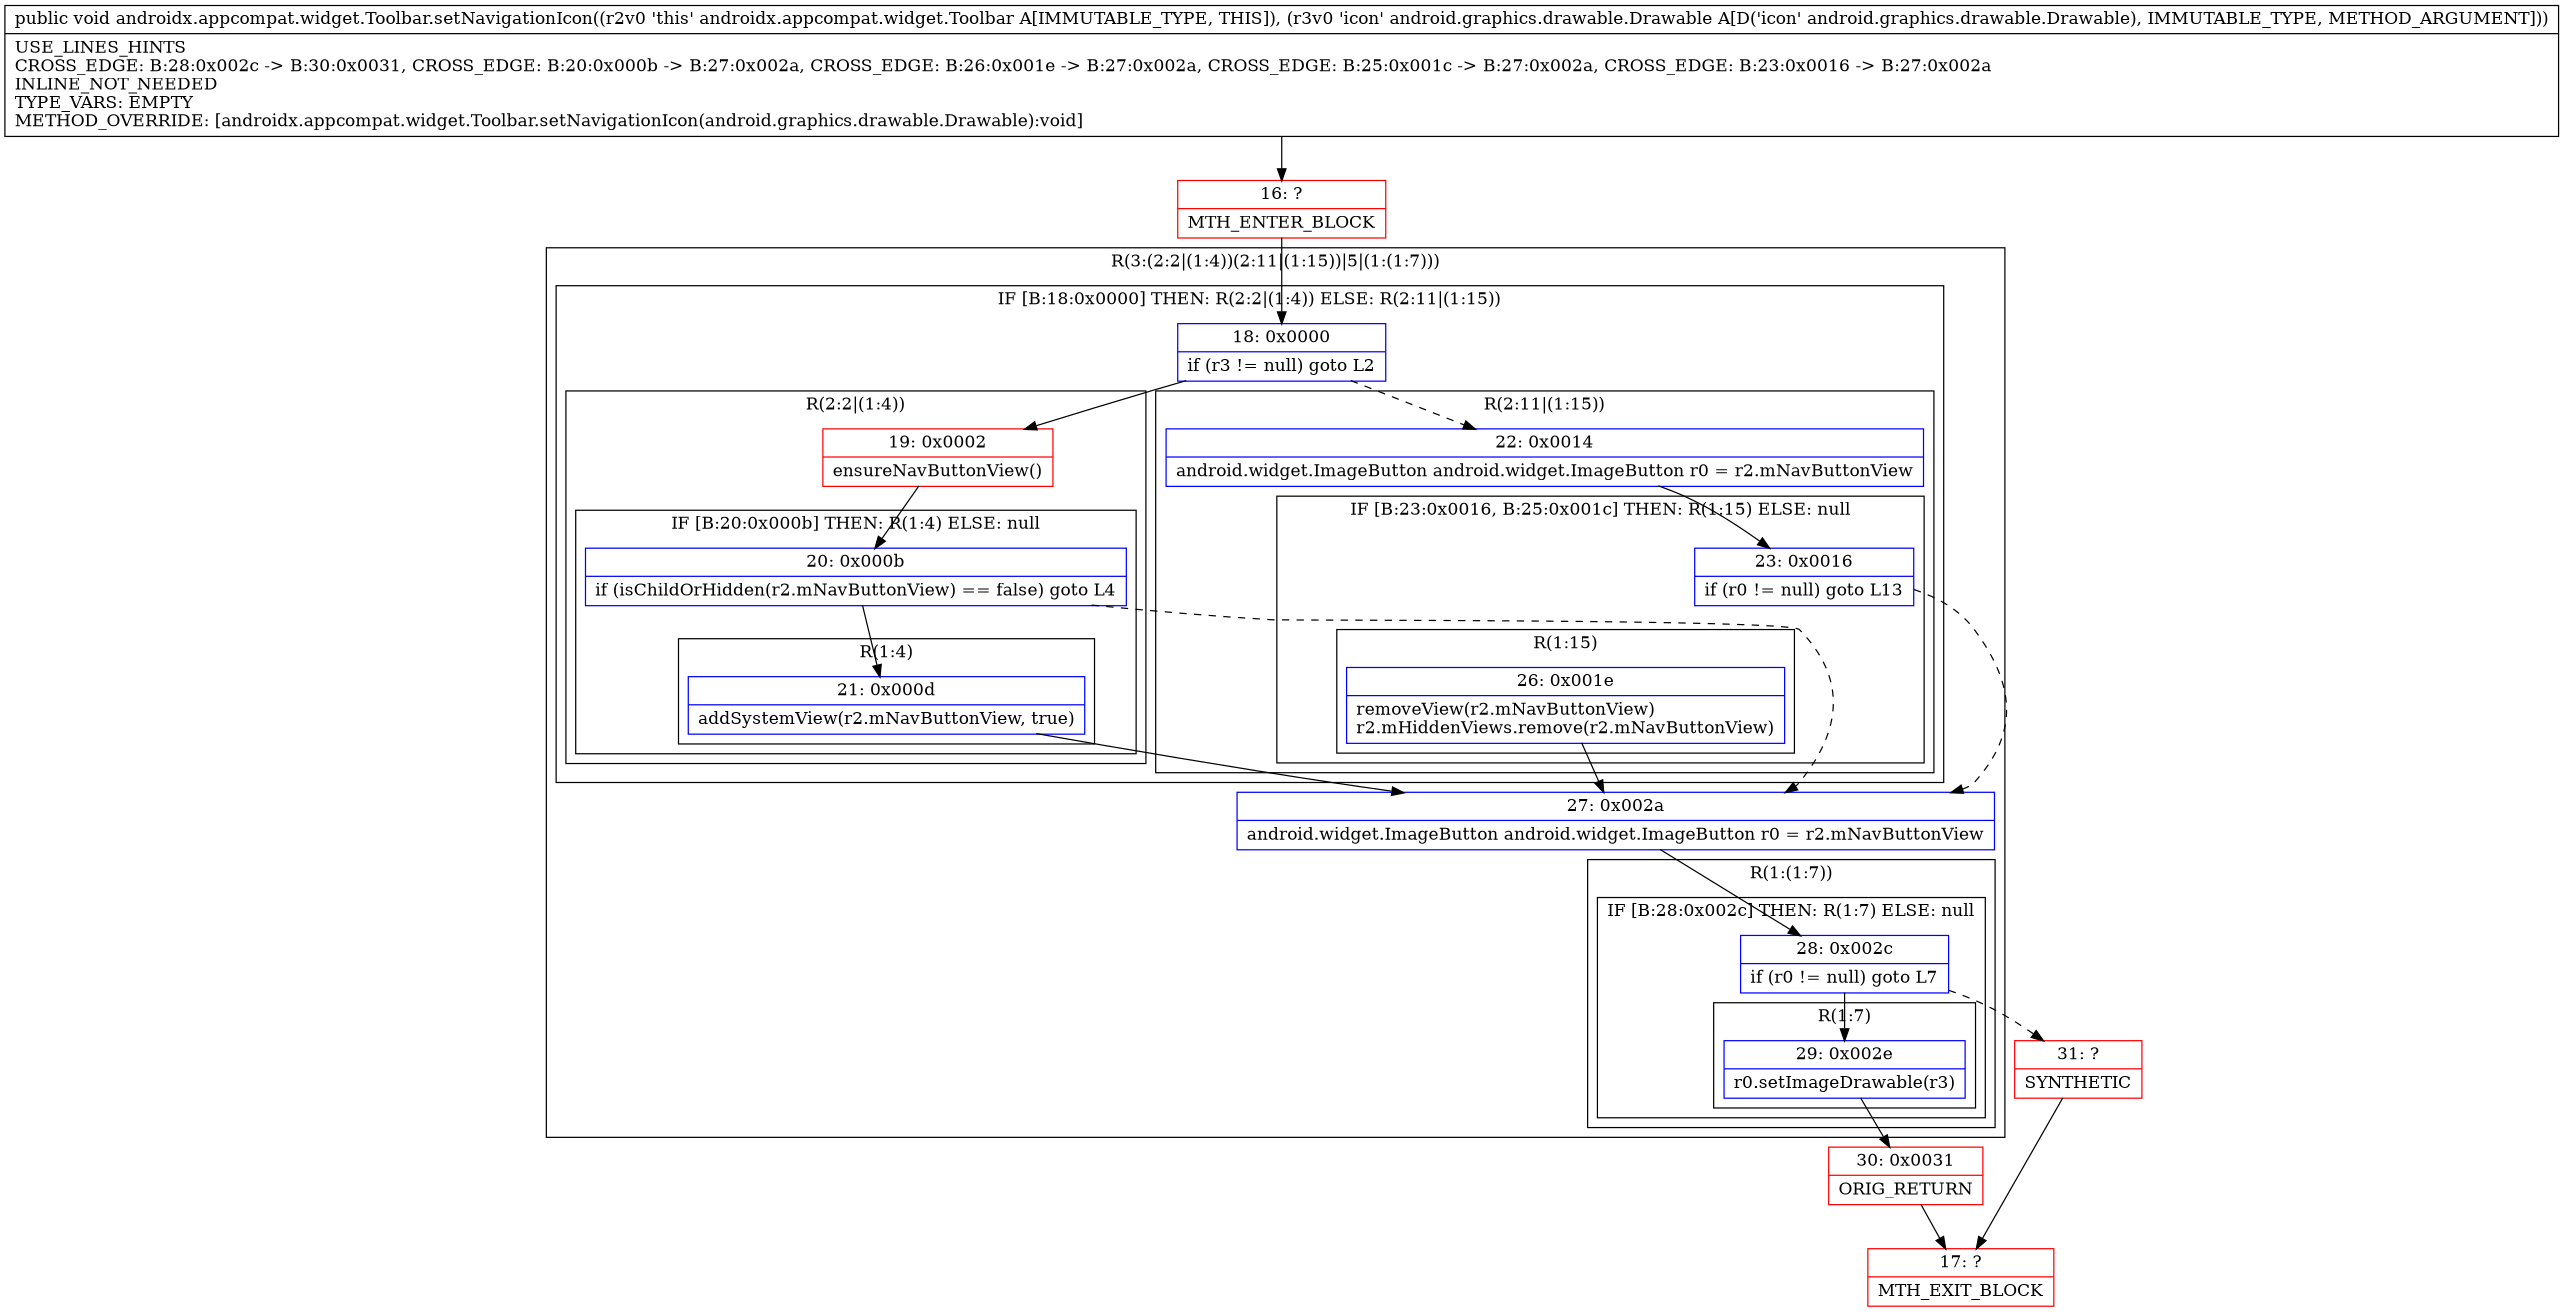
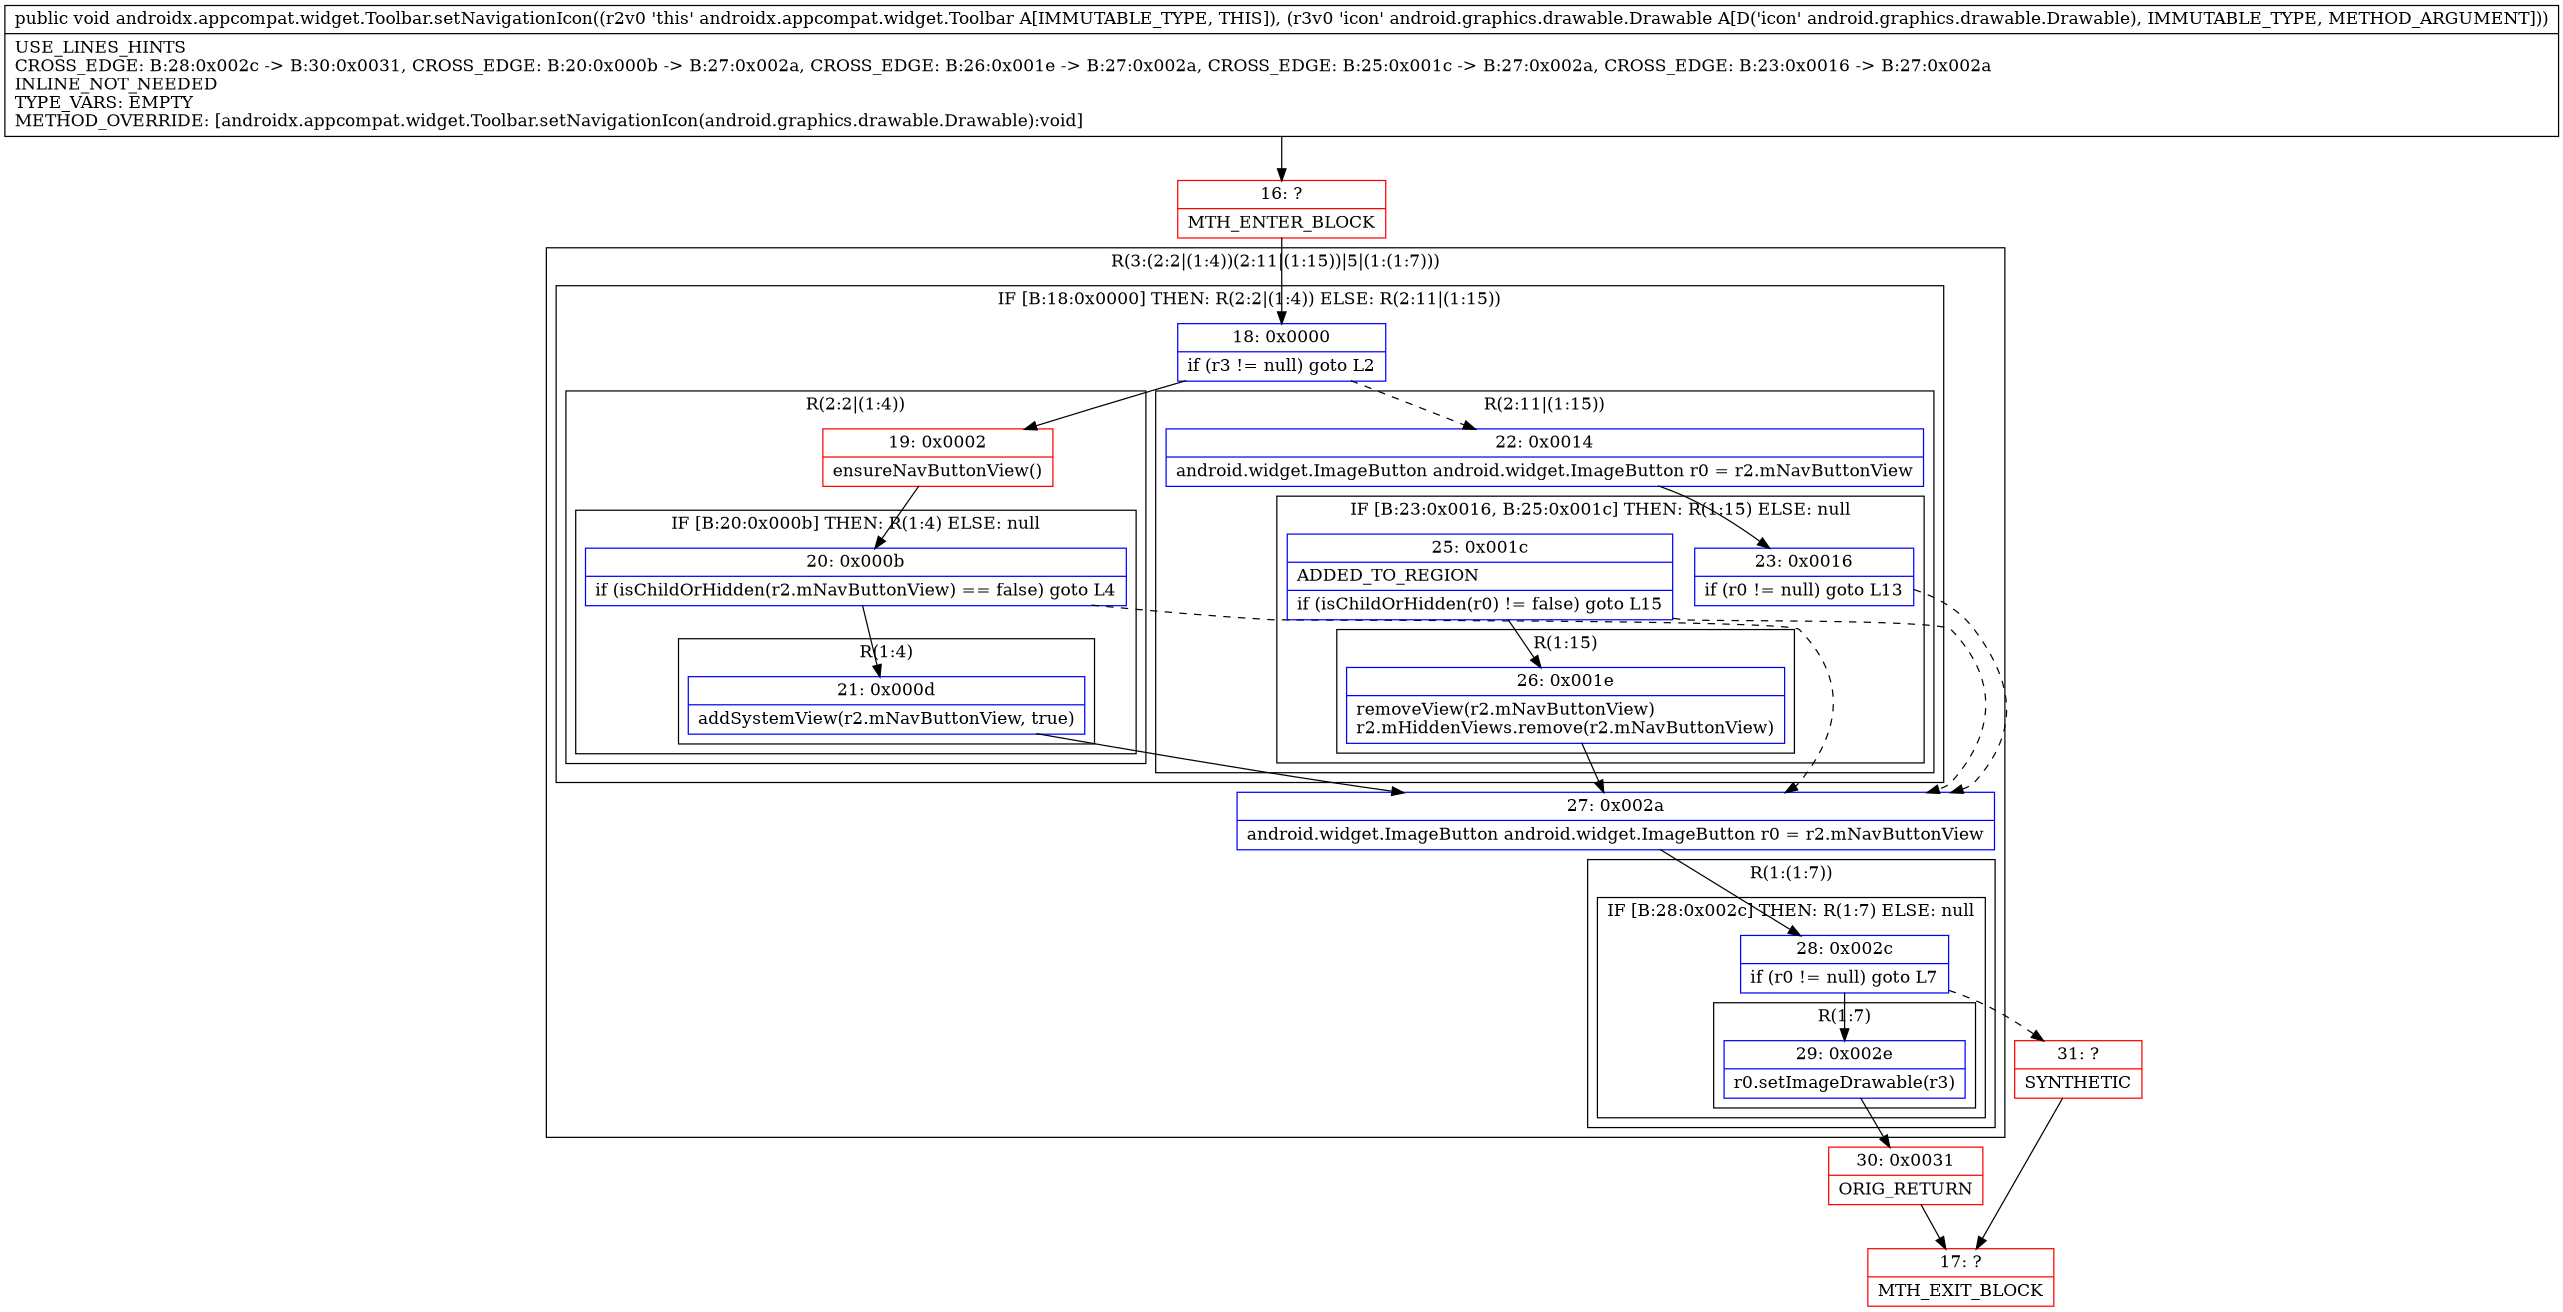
none -> (1480, 577)
